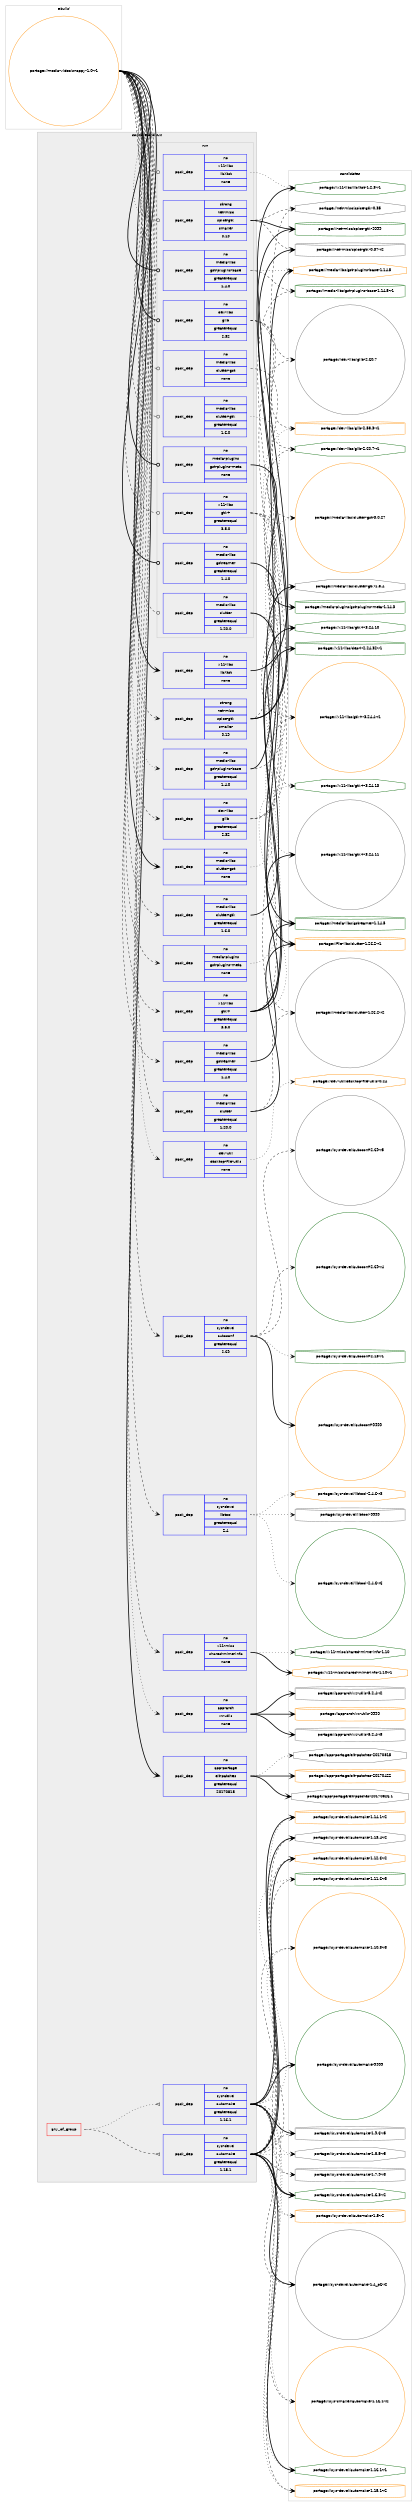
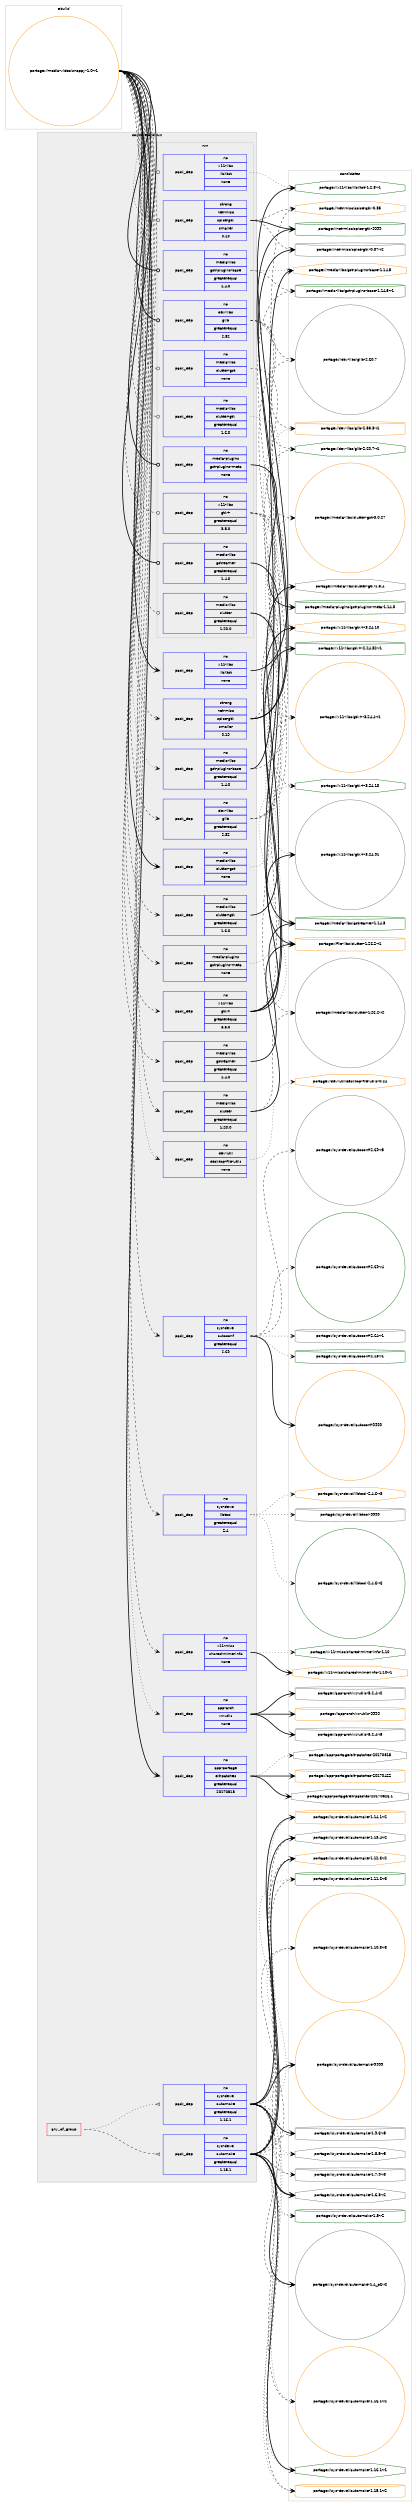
(350, 209) -> (350, 209)
(350, 628) -> (350, 628)
(350, 649) -> (350, 649)
(350, 855) -> (350, 855)
none -> (350, 1336)
(350, 2065) -> (350, 2065)
(350, 2195) -> (350, 2195)
(350, 2216) -> (350, 2216)
(350, 2402) -> (350, 2402)
